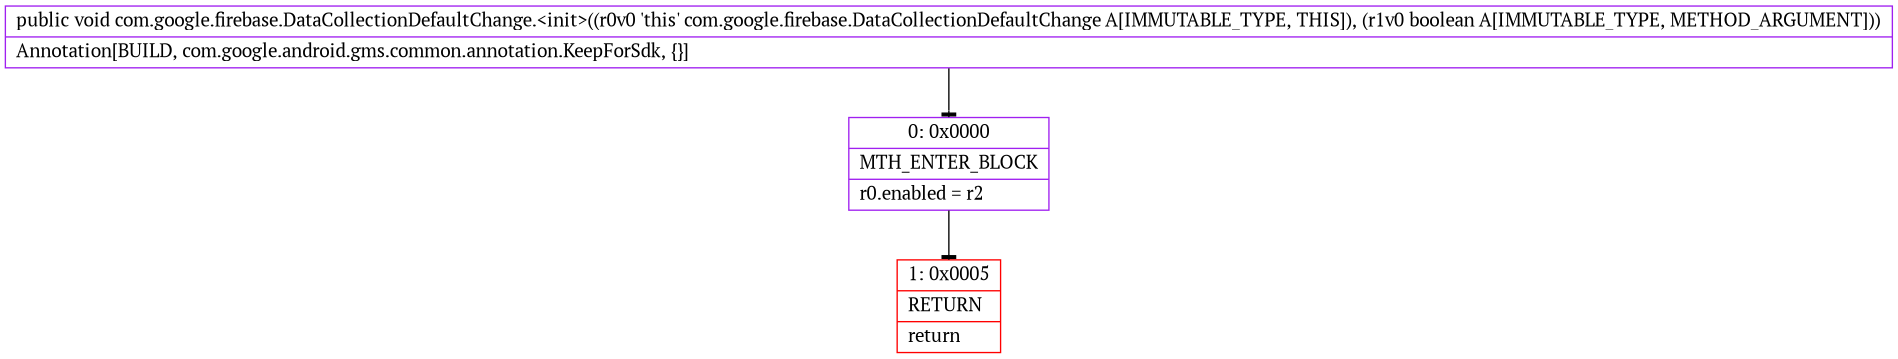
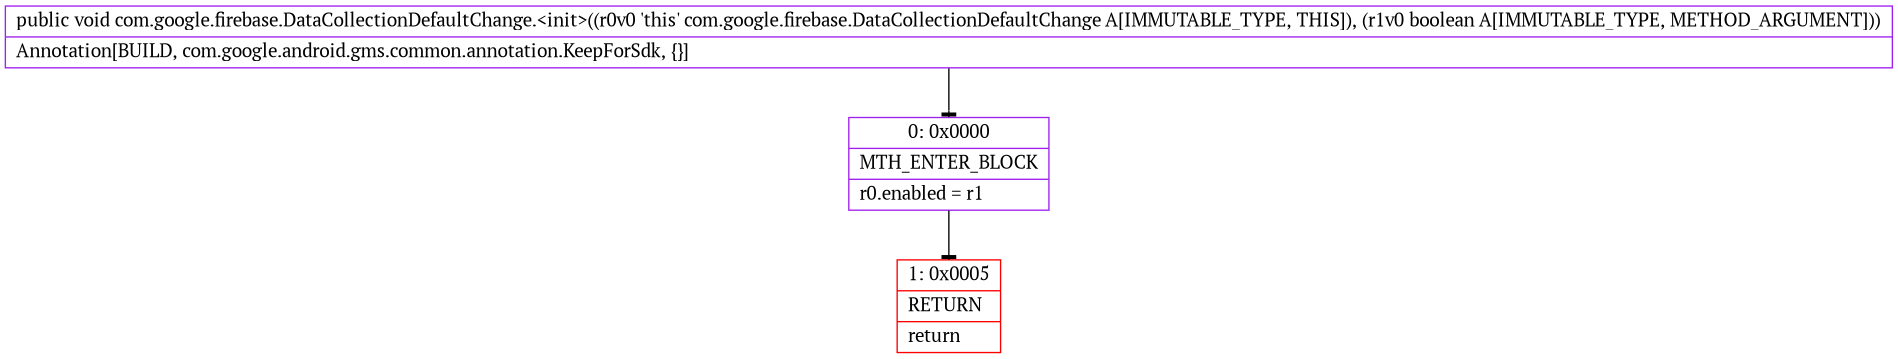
(922, 194) -> (922, 194)
